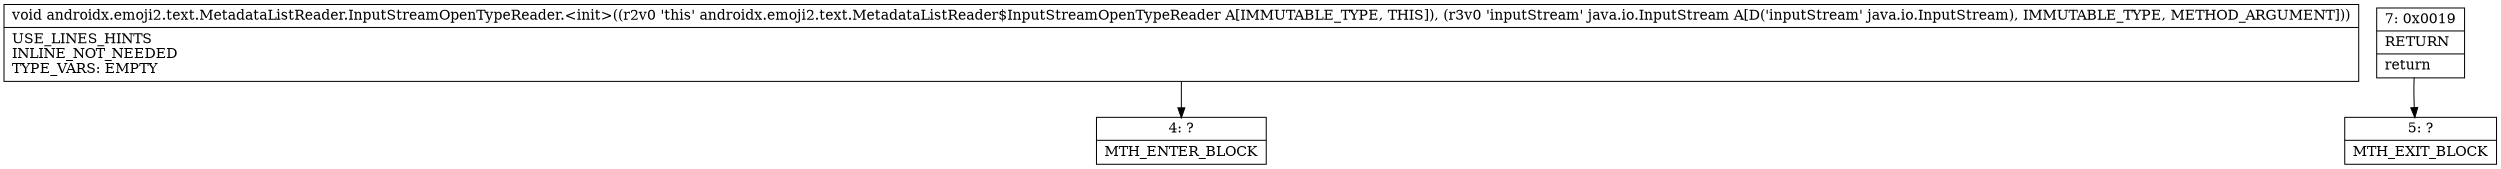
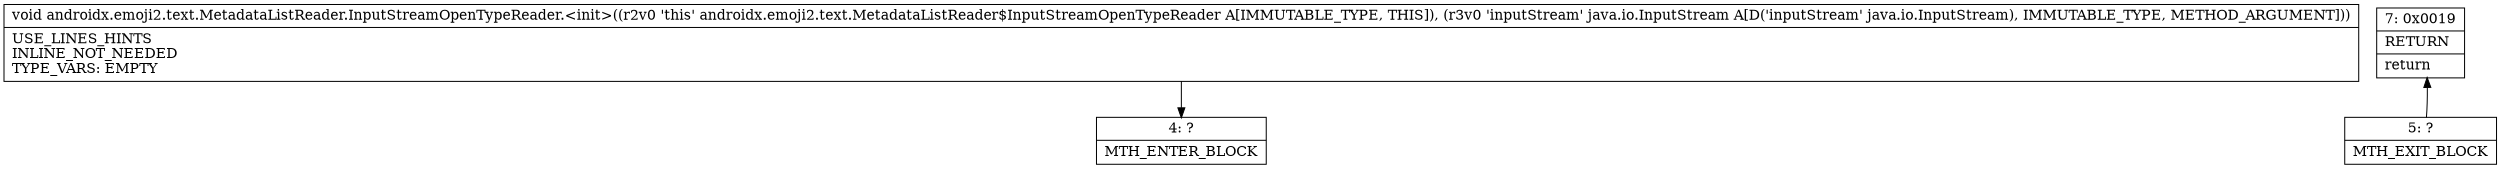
(2414, 93) -> (2427, 103)
